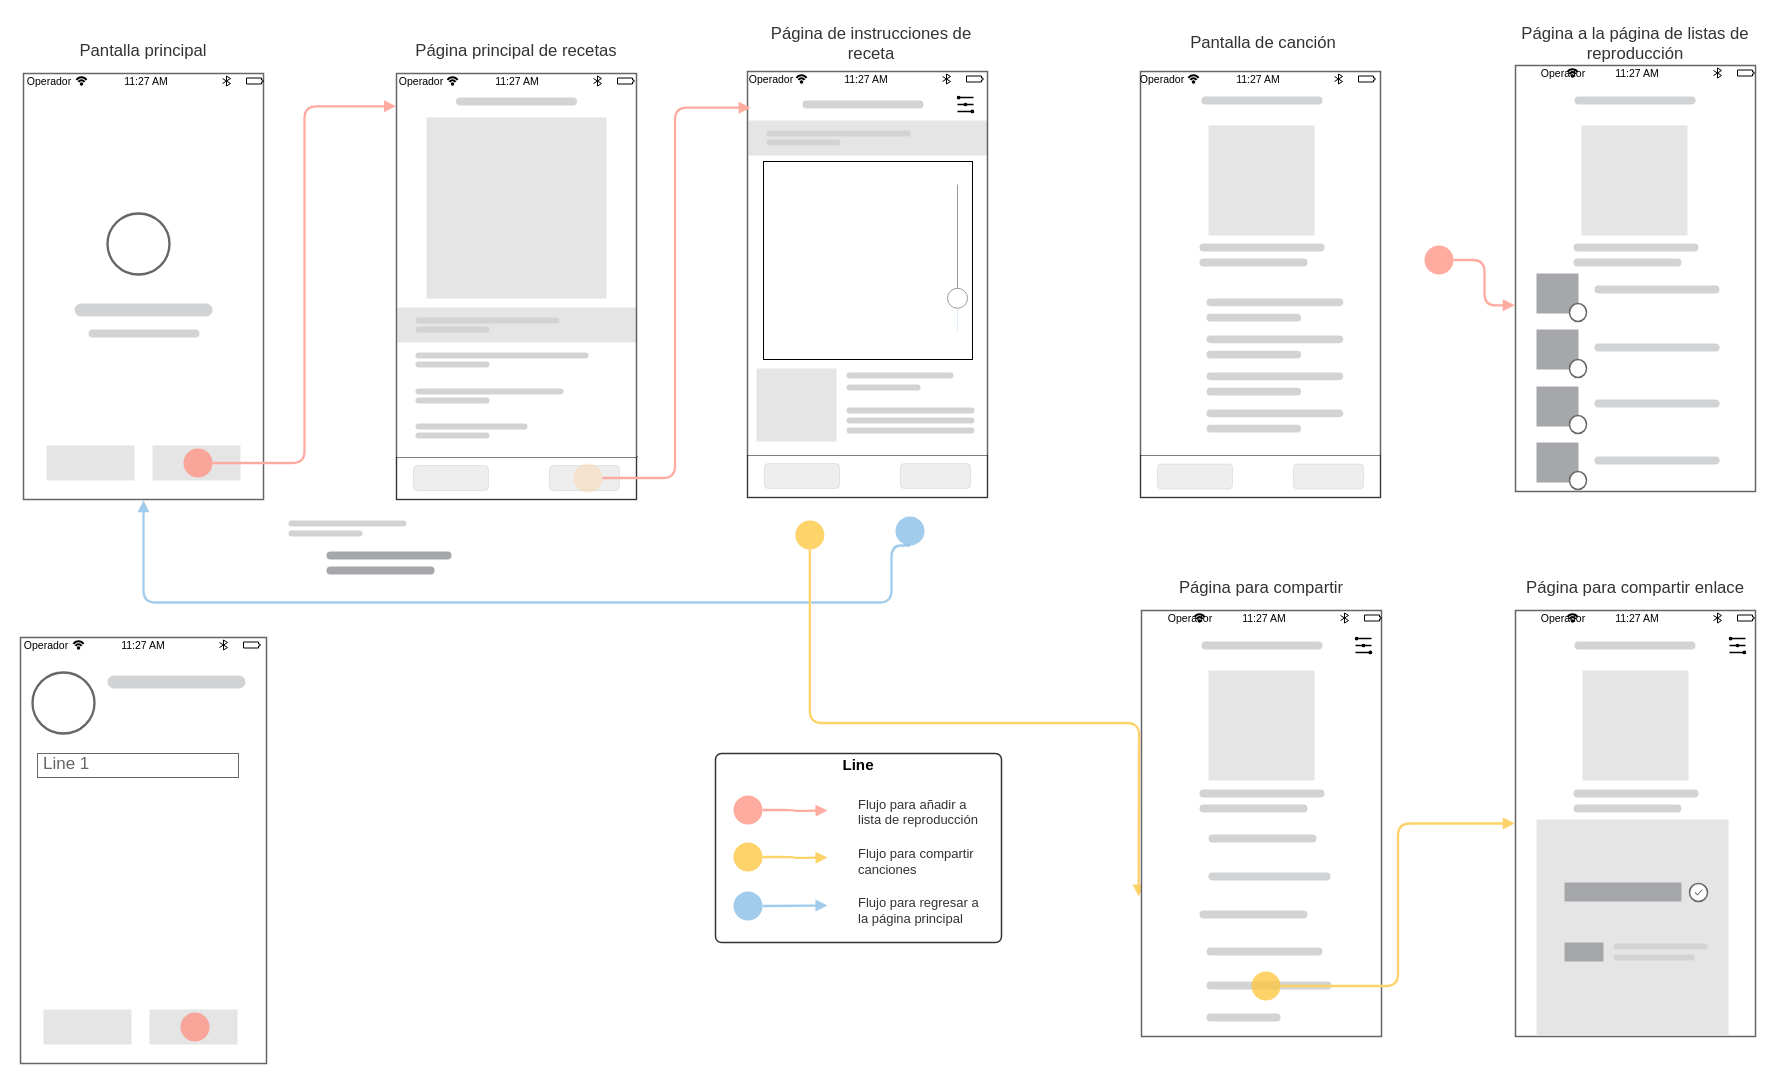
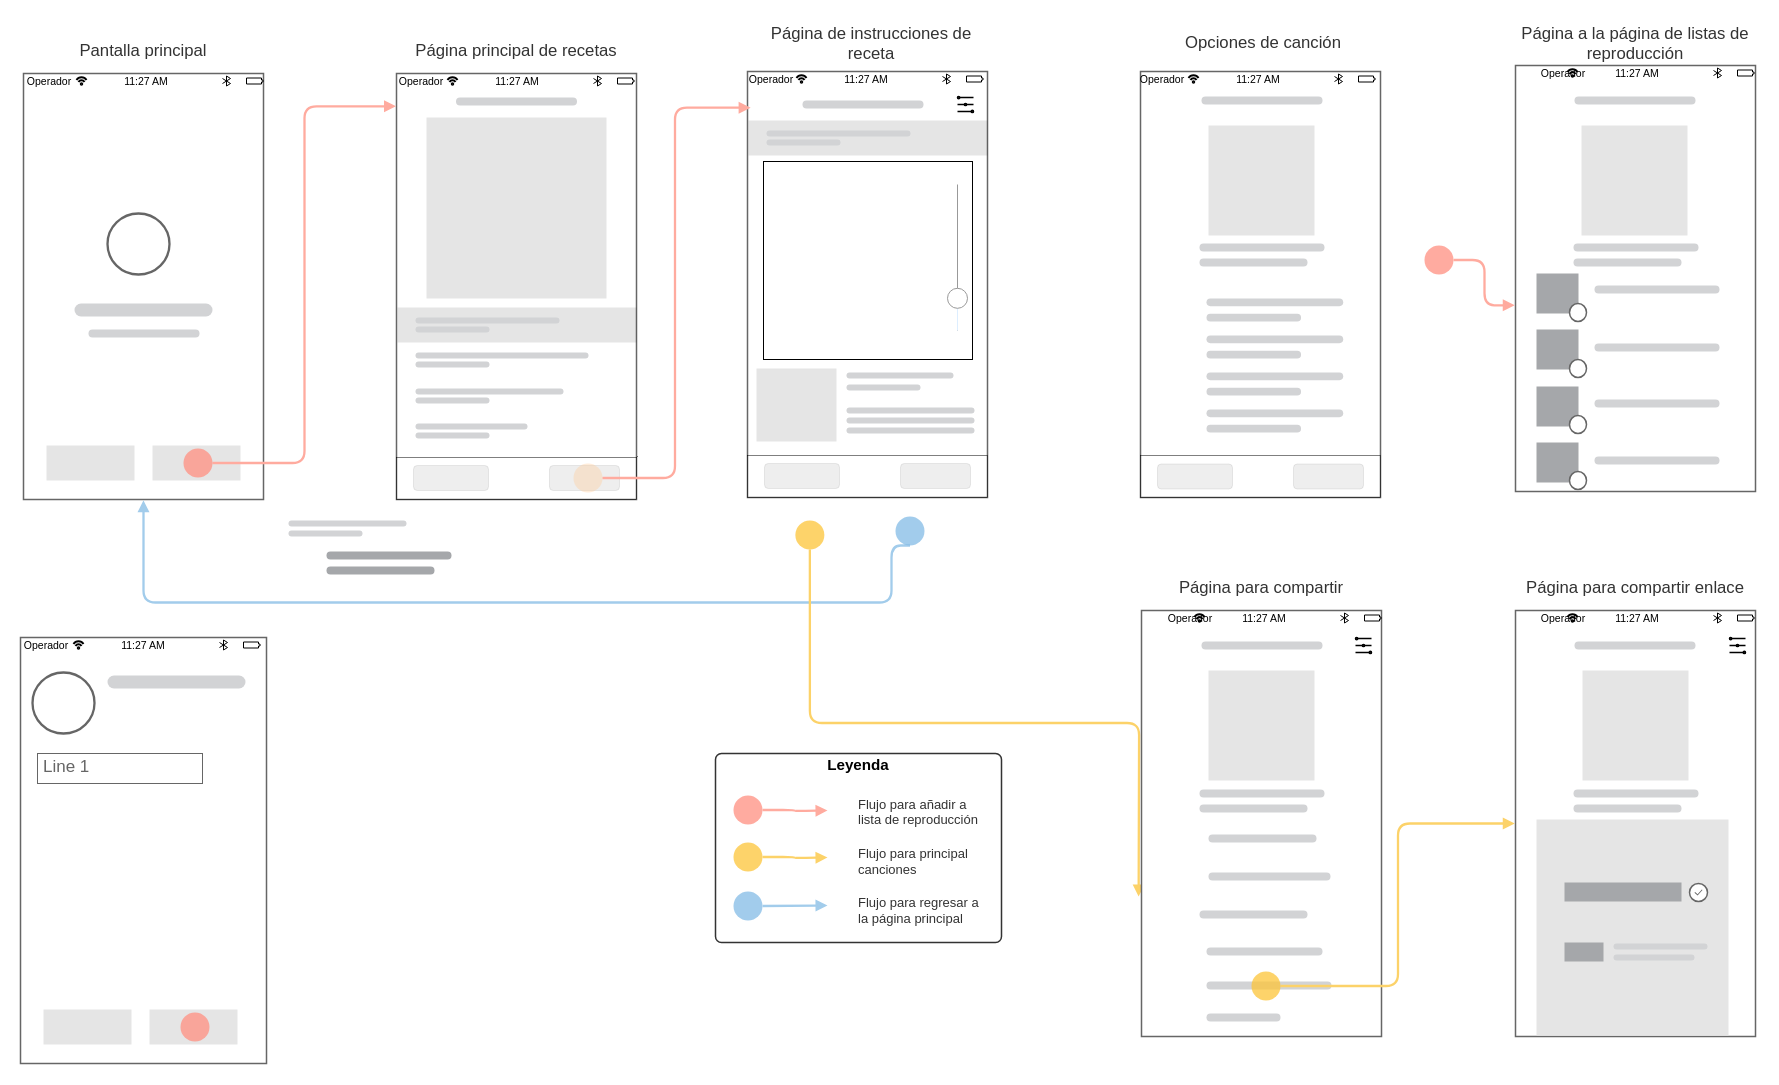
(1264, 44) -> (1264, 44)
(138, 766) -> (120, 769)
(859, 766) -> (859, 766)
(923, 858) -> (923, 858)
